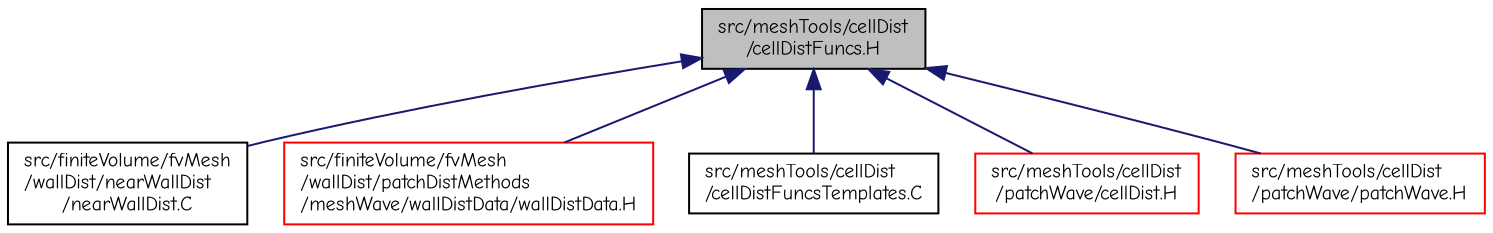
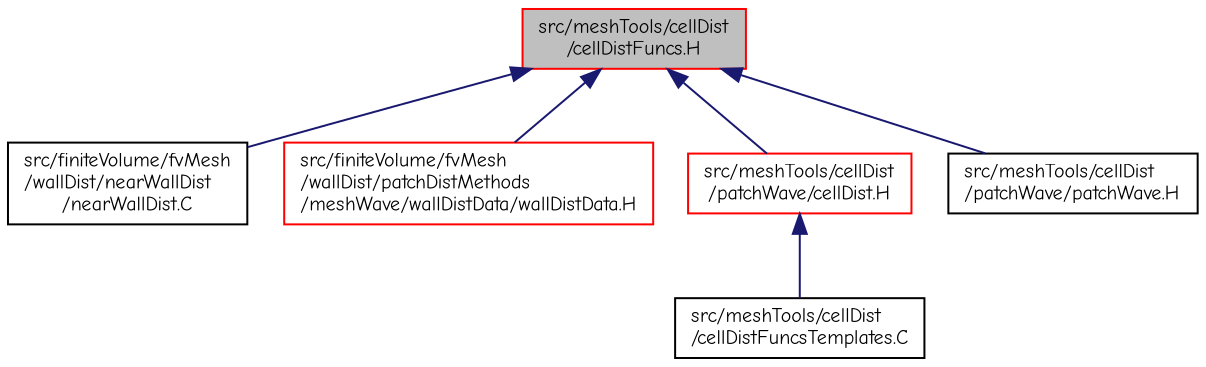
(814, 39) -> (634, 39)
(814, 121) -> (800, 266)
(1360, 183) -> (1073, 183)
